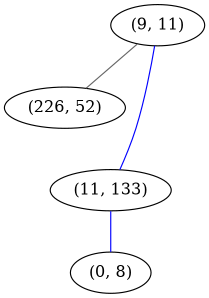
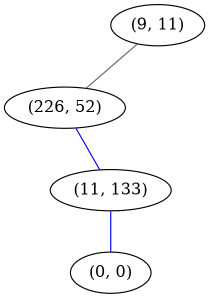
(141, 109) -> (88, 149)
(111, 273) -> (111, 273)
